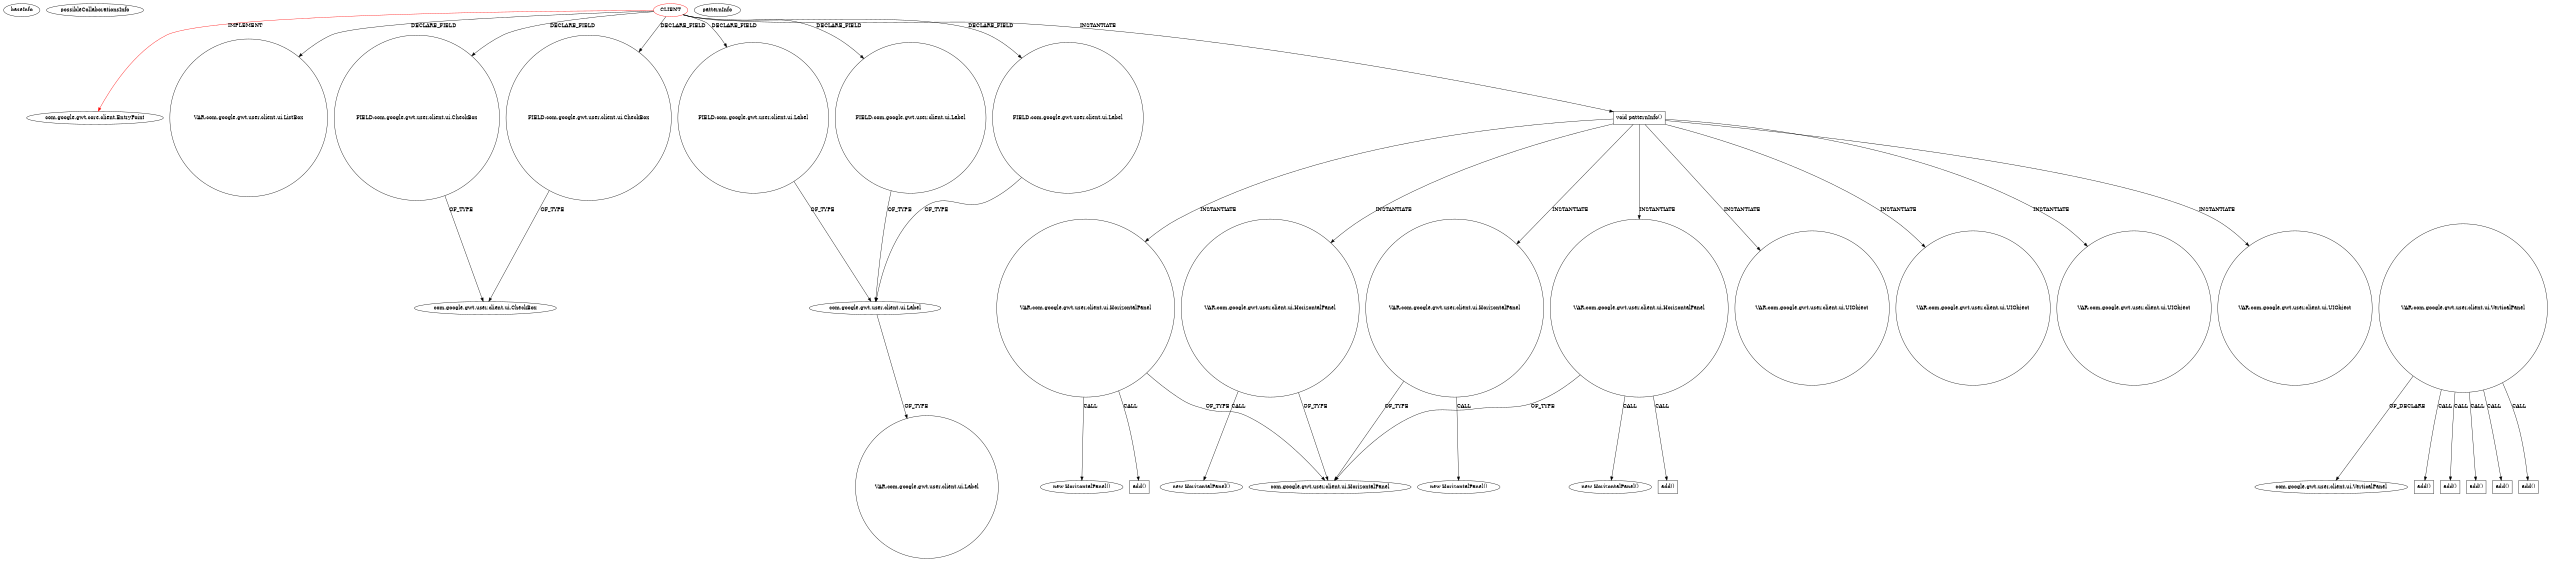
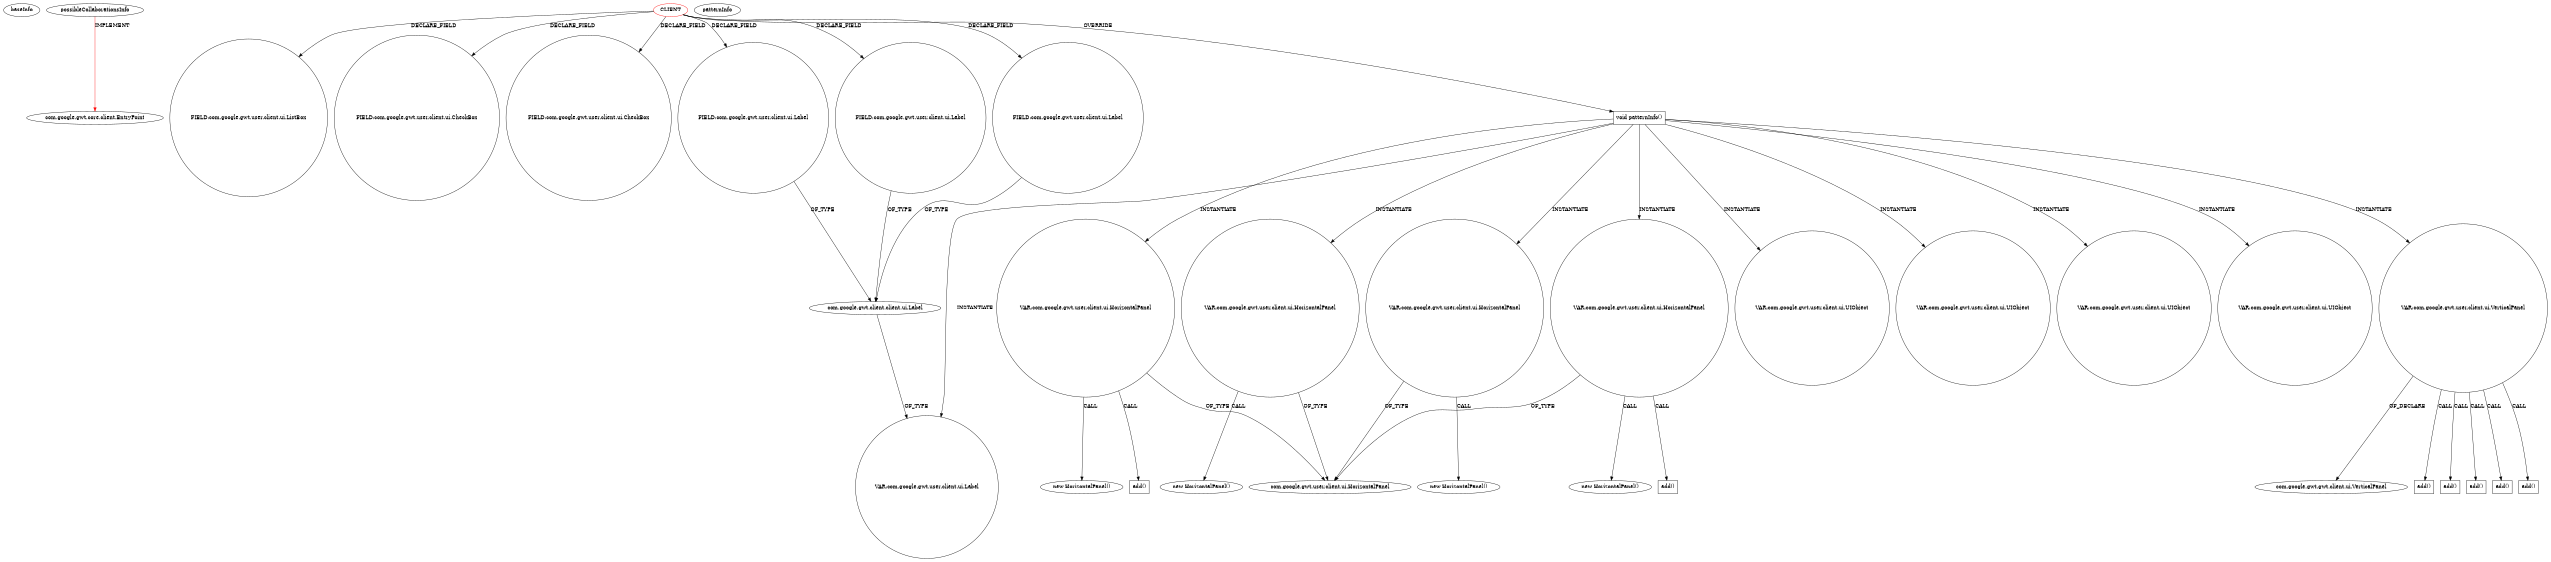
(359, 16) -> (95, 62)
(1098, 26) -> (1098, 26)
(249, 118) -> (249, 118)
none -> (2043, 151)
none -> (1189, 195)
(485, 308) -> none
(875, 308) -> (875, 308)
(2331, 487) -> (2331, 487)
